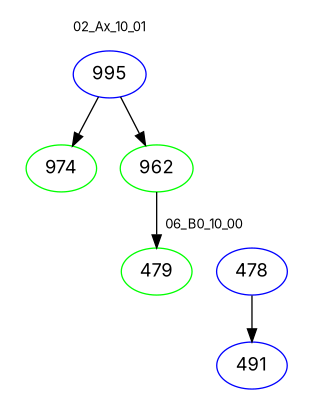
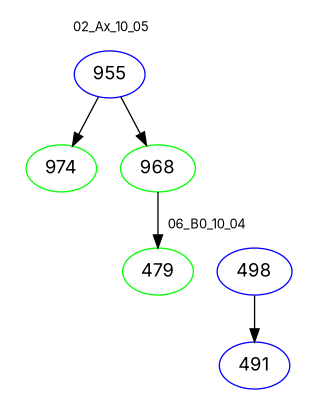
(110, 28) -> (111, 28)
(110, 74) -> (110, 74)
(157, 168) -> (158, 168)
(204, 225) -> (208, 225)
(252, 272) -> (255, 272)
